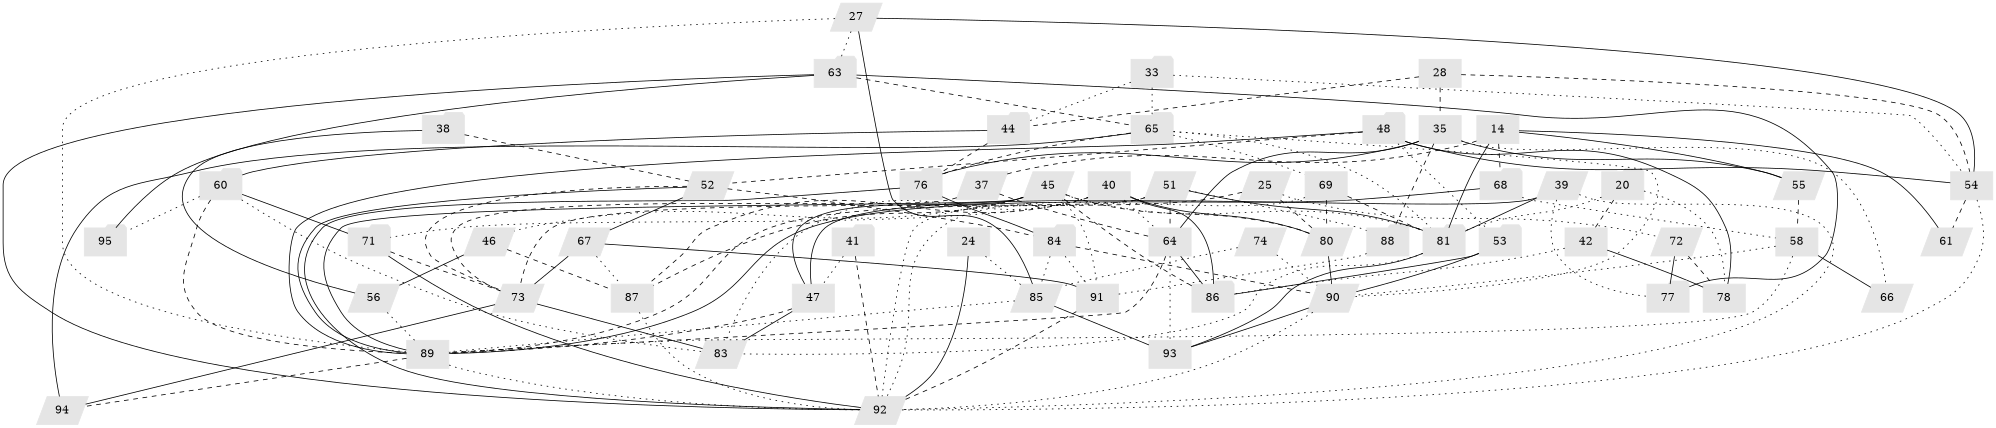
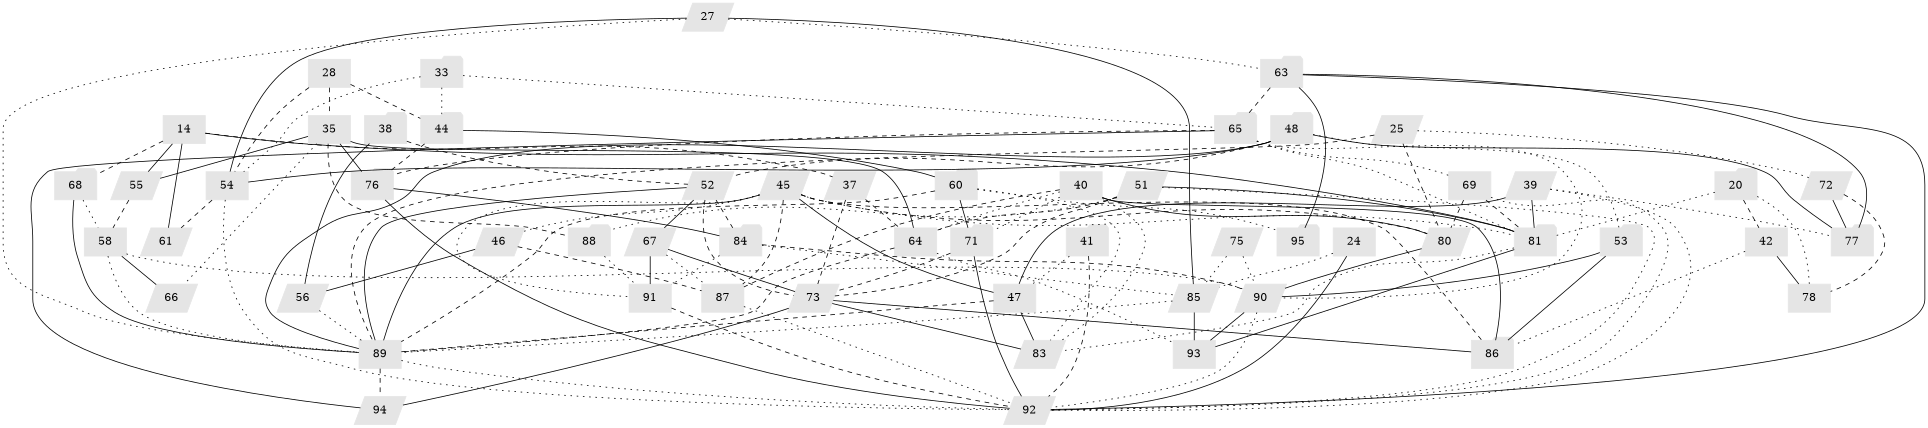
(1607, 154) -> (1584, 149)
(1261, 242) -> (1237, 242)
(1196, 276) -> (1152, 326)
